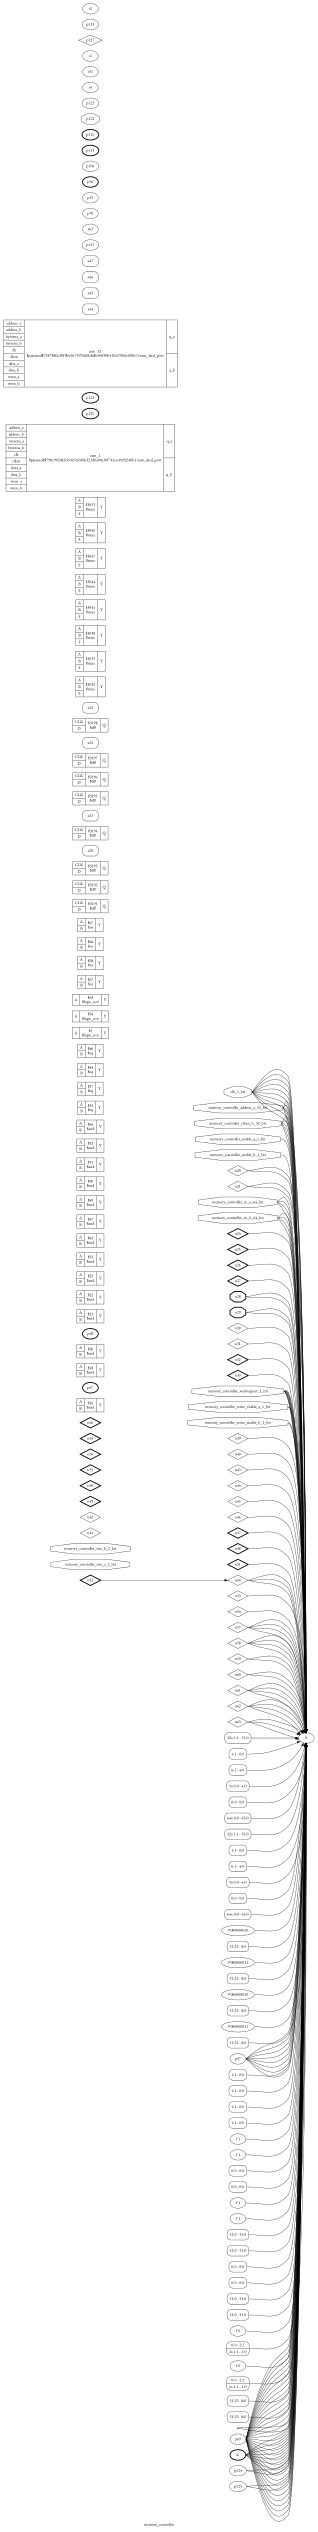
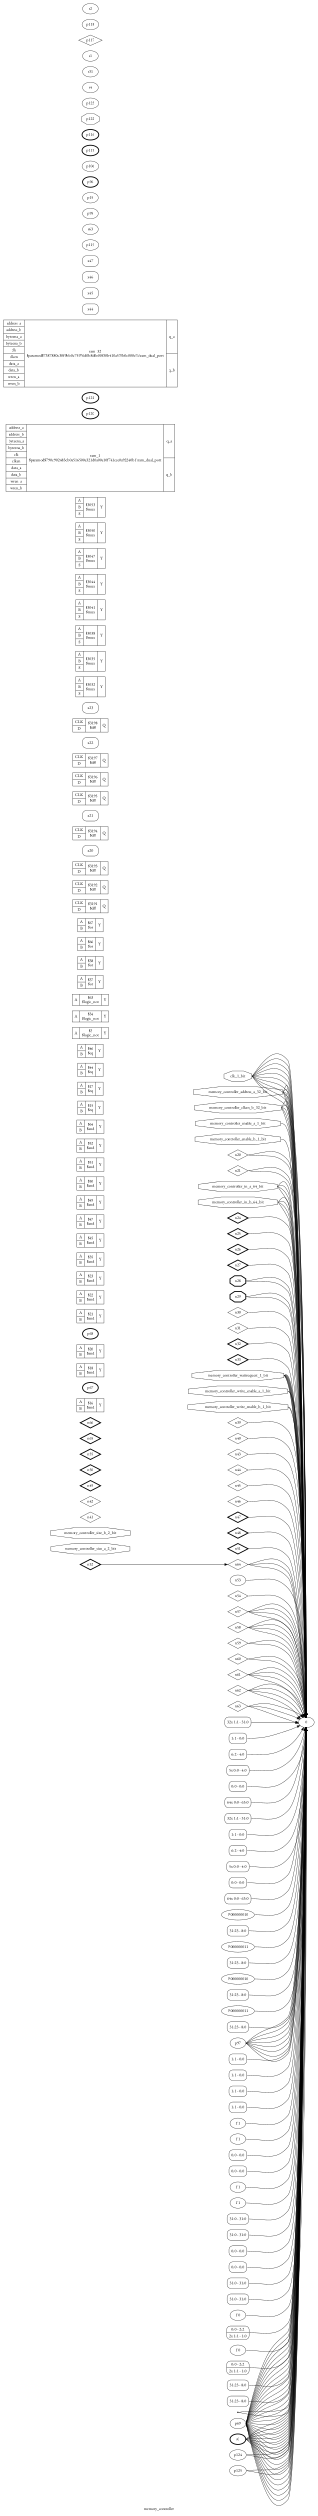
(90, 1454) -> none
(238, 1596) -> (238, 1580)
